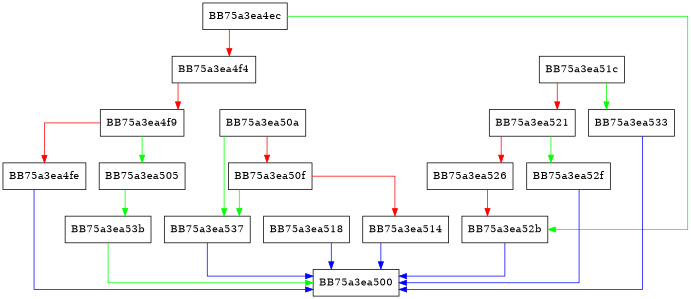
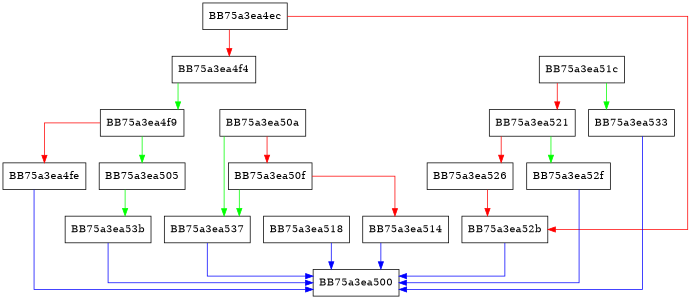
(660, 16) -> (660, 16)
(178, 92) -> (178, 92)
(187, 283) -> (187, 283)
